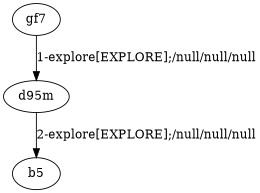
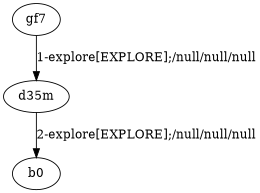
(36, 97) -> (36, 97)
(36, 174) -> (36, 174)
